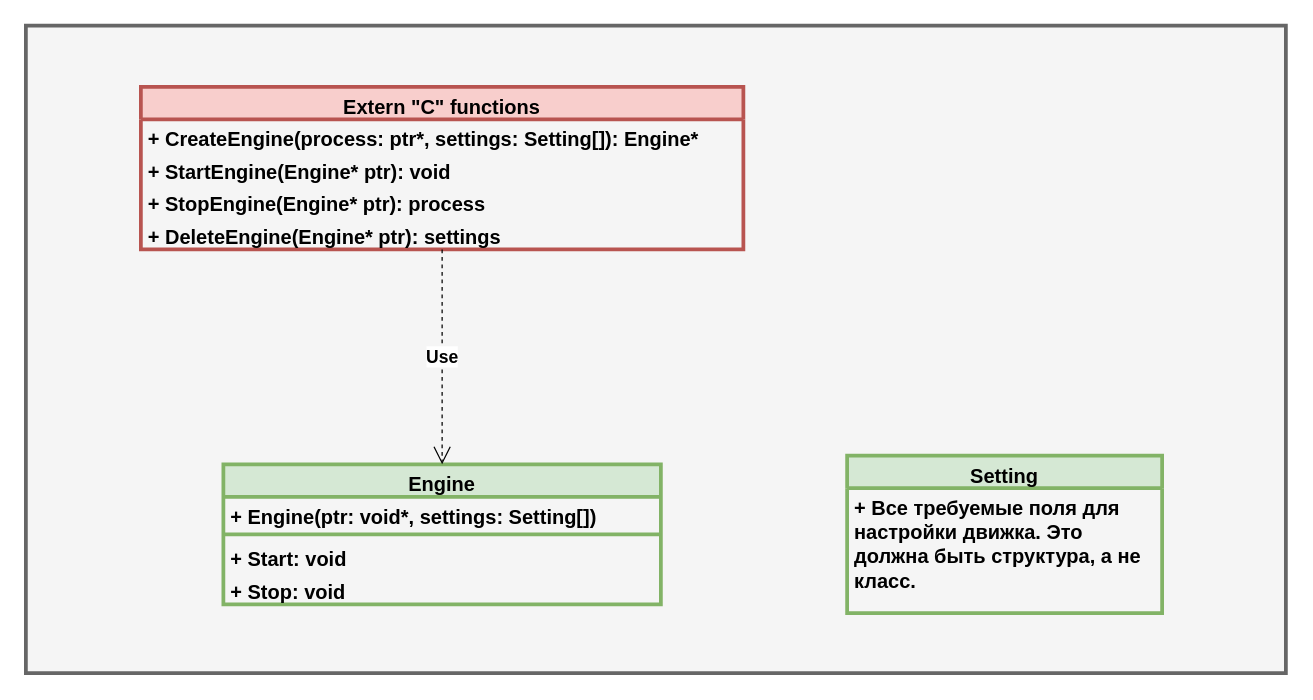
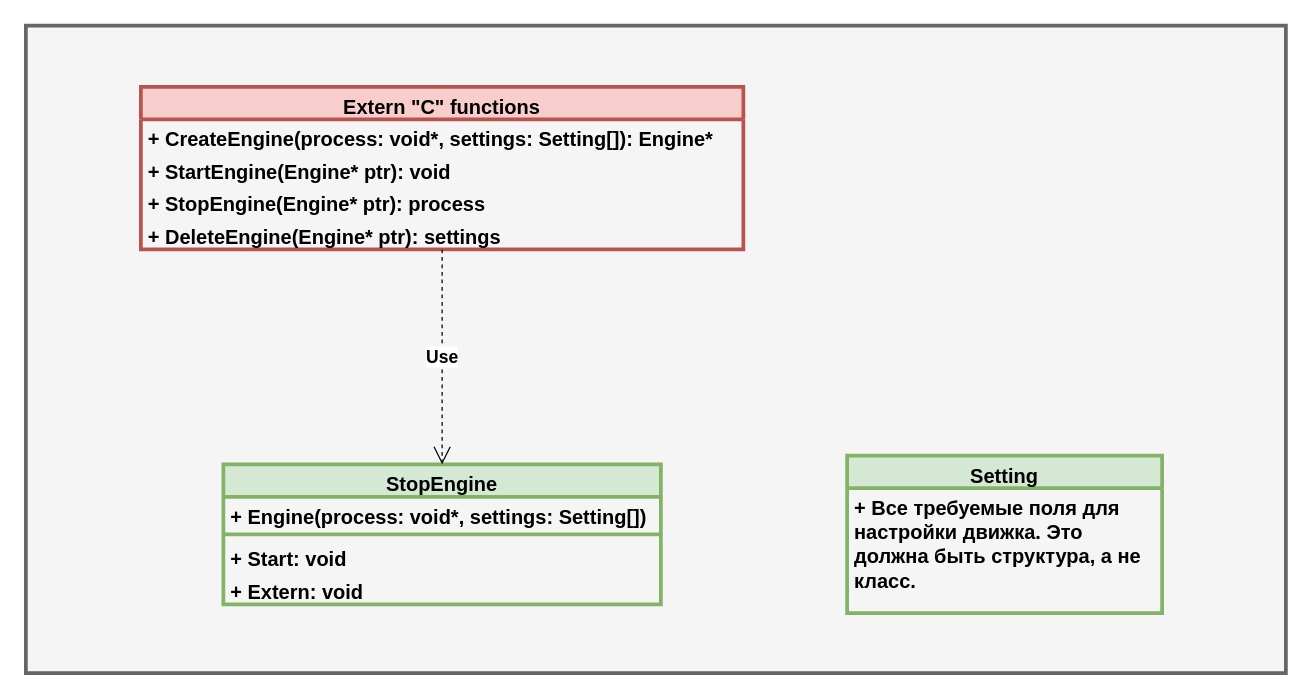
(444, 140) -> (447, 140)
(441, 485) -> (441, 485)
(431, 517) -> (453, 517)
(287, 592) -> (298, 592)
